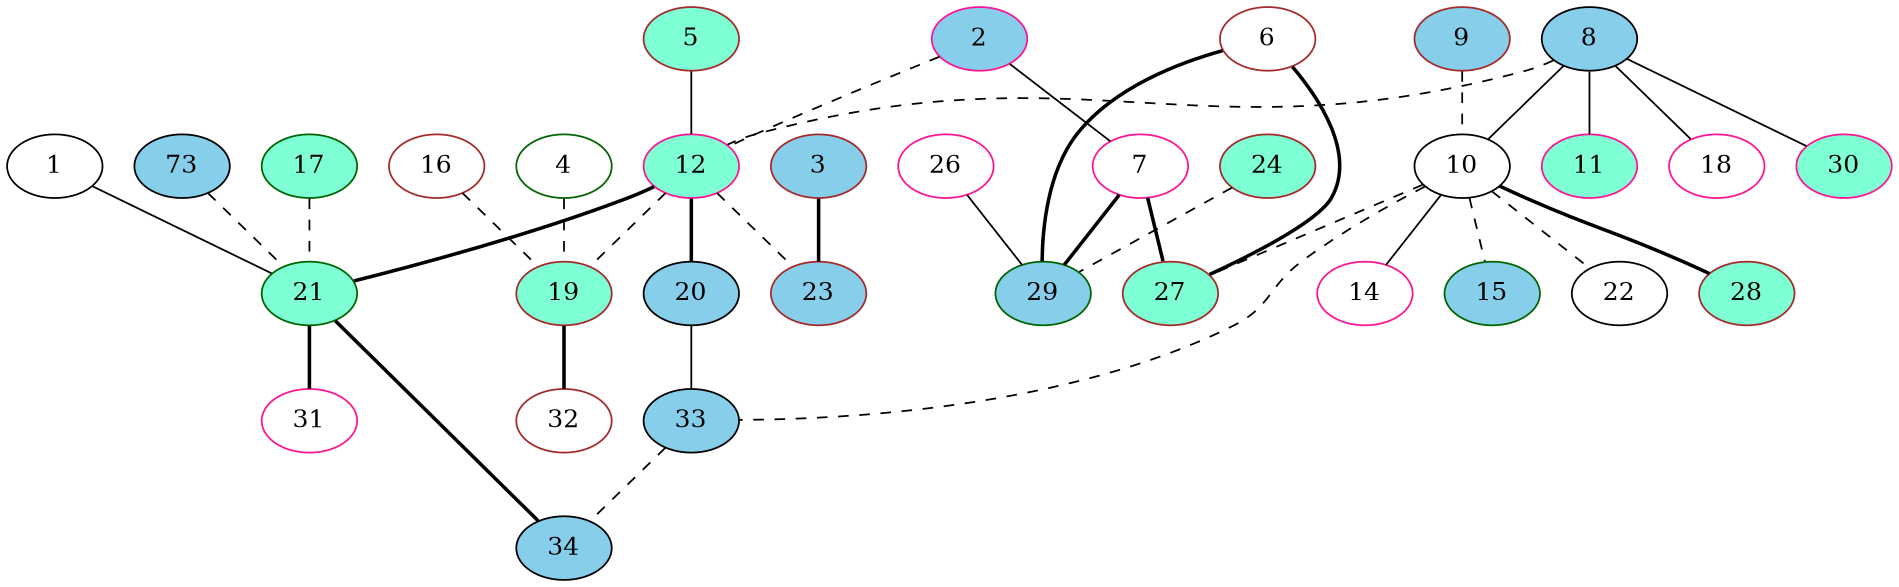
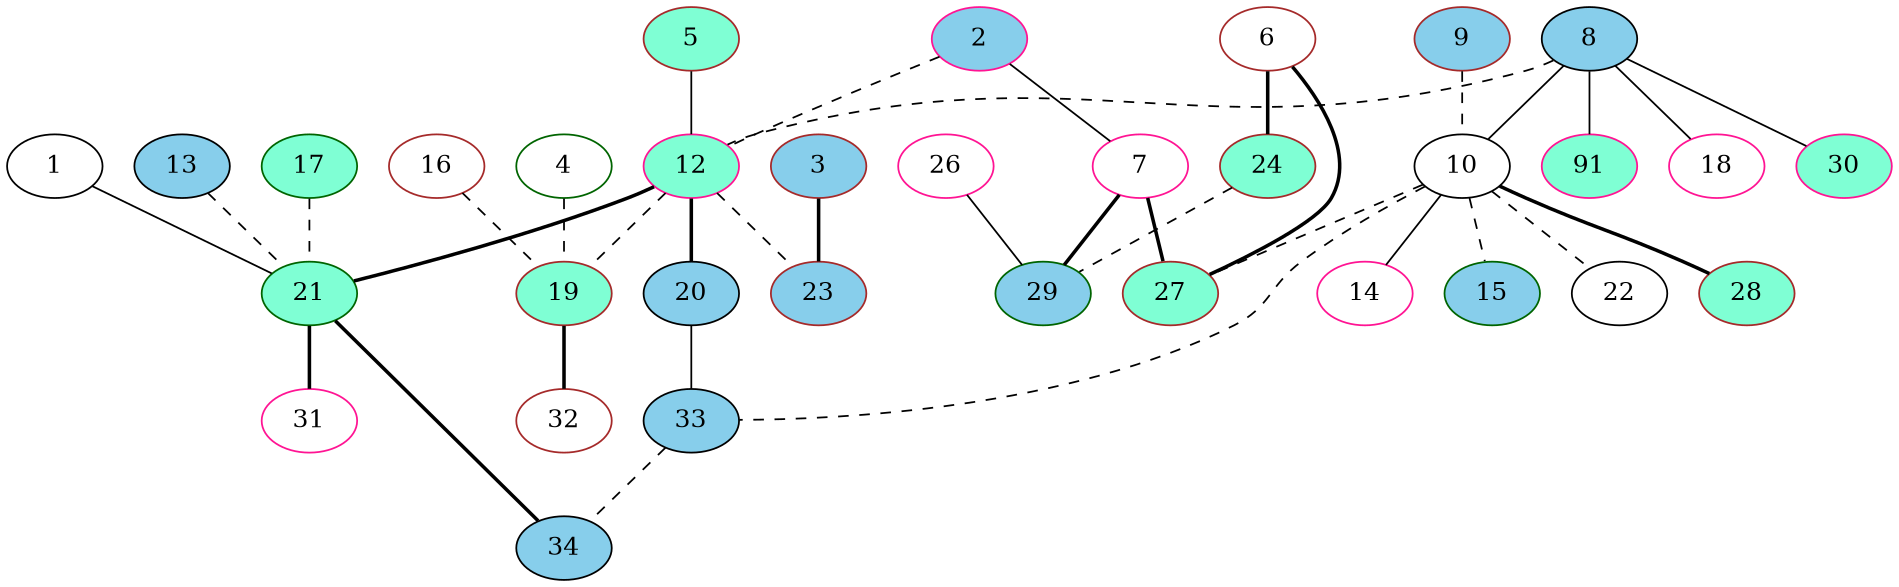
(1095, 115) -> (1268, 95)
(182, 166) -> (182, 166)
(1589, 166) -> (1589, 166)
